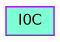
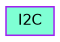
(30, 21) -> (30, 21)
